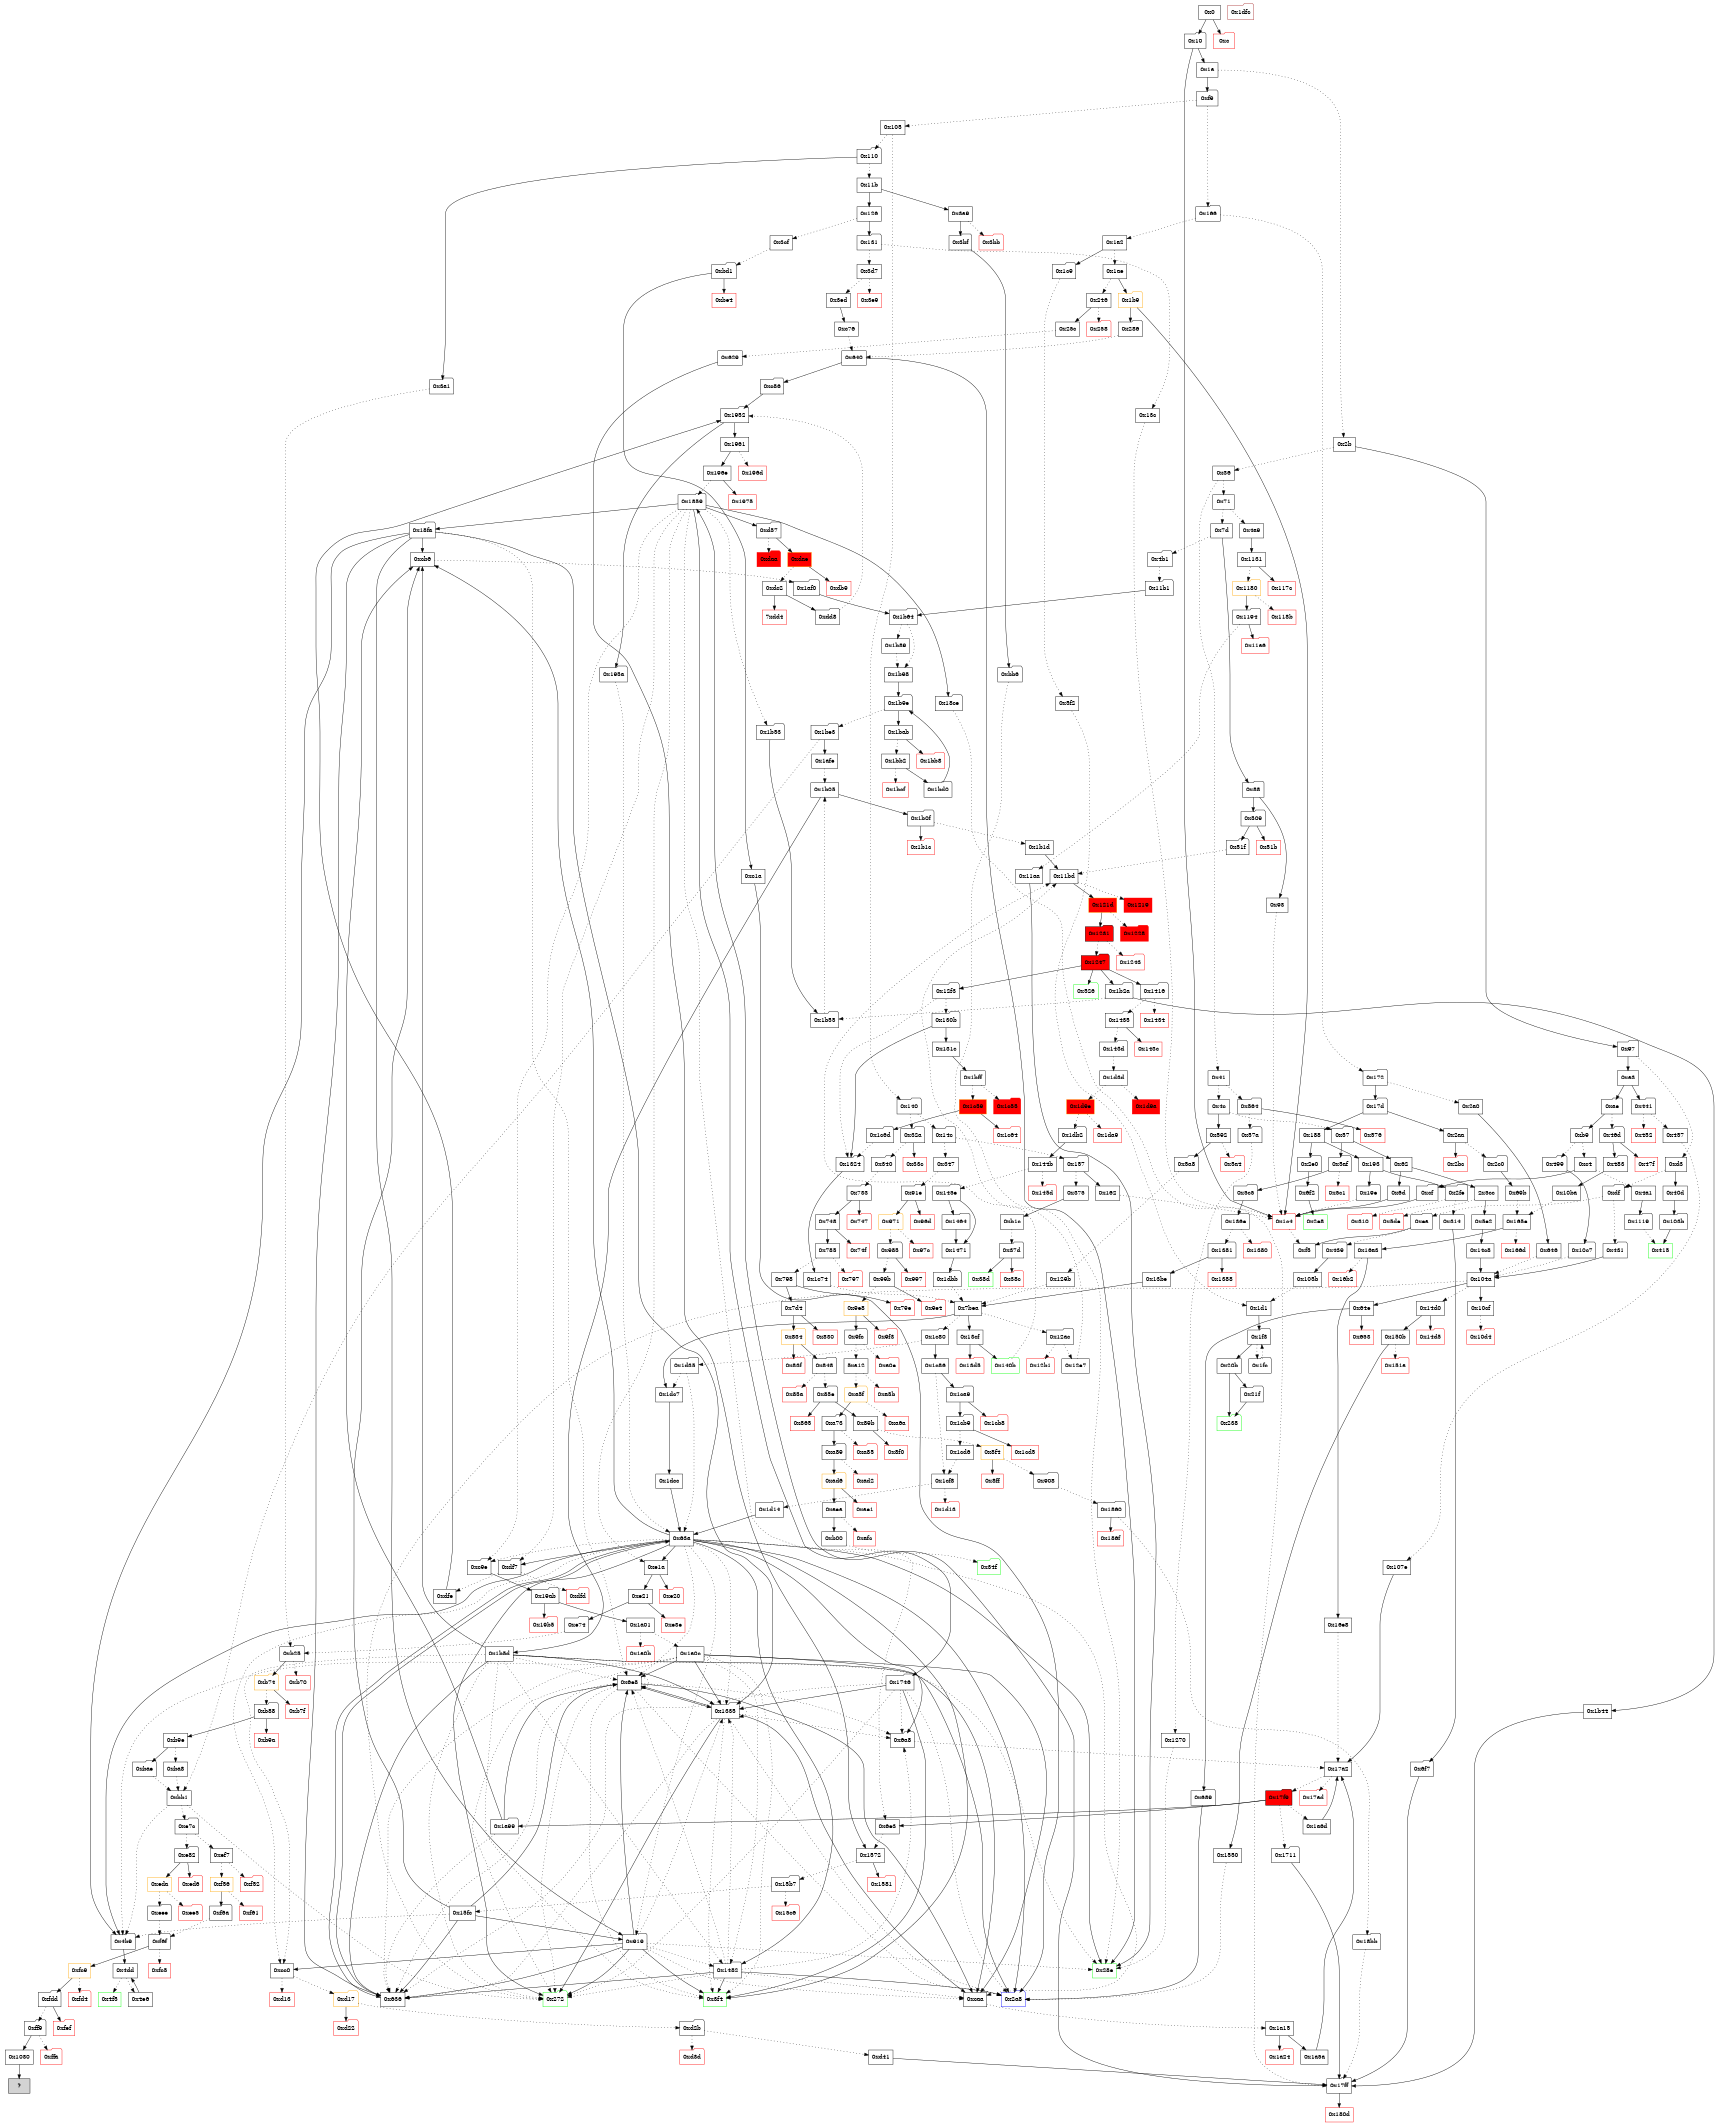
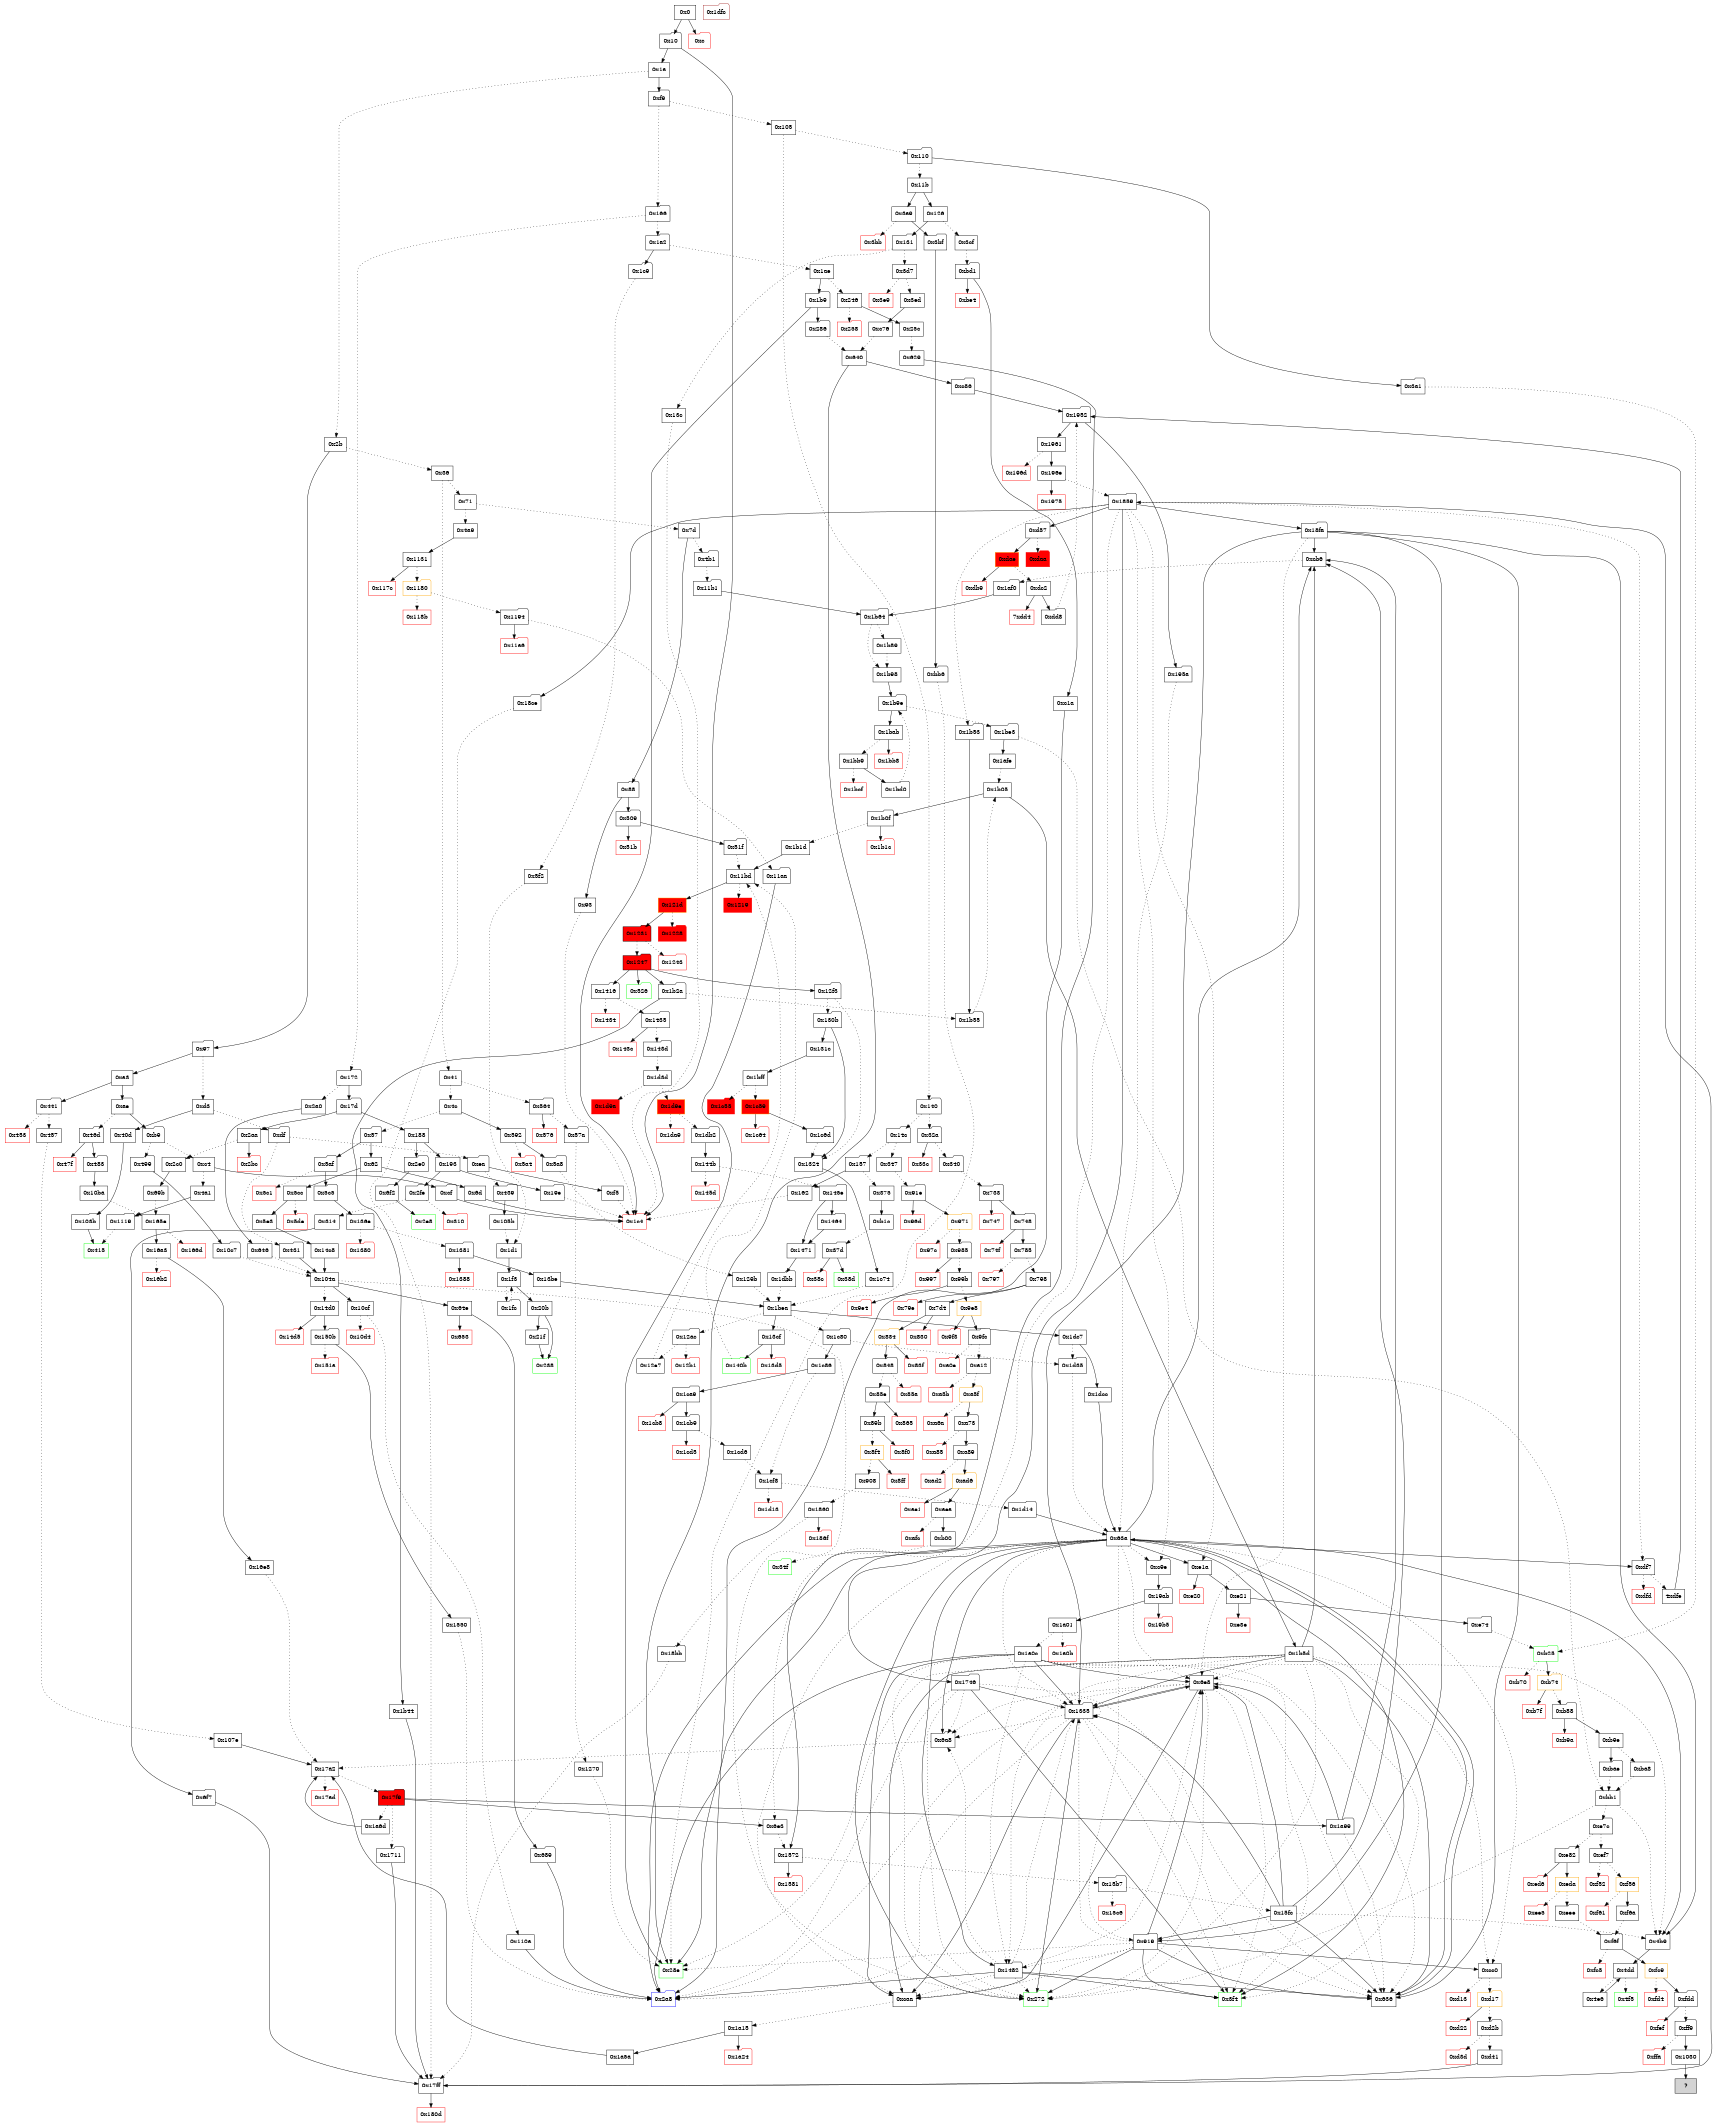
(1115, 243) -> (658, 243)
(1130, 300) -> (818, 300)
(1247, 601) -> (464, 602)
(942, 743) -> (910, 748)
(896, 761) -> (853, 761)
(1644, 1136) -> (17, 1136)
(1496, 1164) -> (174, 1164)
(1486, 1193) -> (295, 1193)
(1484, 1222) -> (264, 1222)
(1293, 1235) -> (622, 1206)
(968, 1308) -> (777, 1308)
(1395, 1337) -> (325, 1337)
(856, 1366) -> (979, 1366)
(678, 1379) -> (1073, 1350)
(445, 1596) -> (1673, 1596)
(292, 1654) -> (1546, 1654)
none -> (1206, 1793)
none -> (521, 1942)
